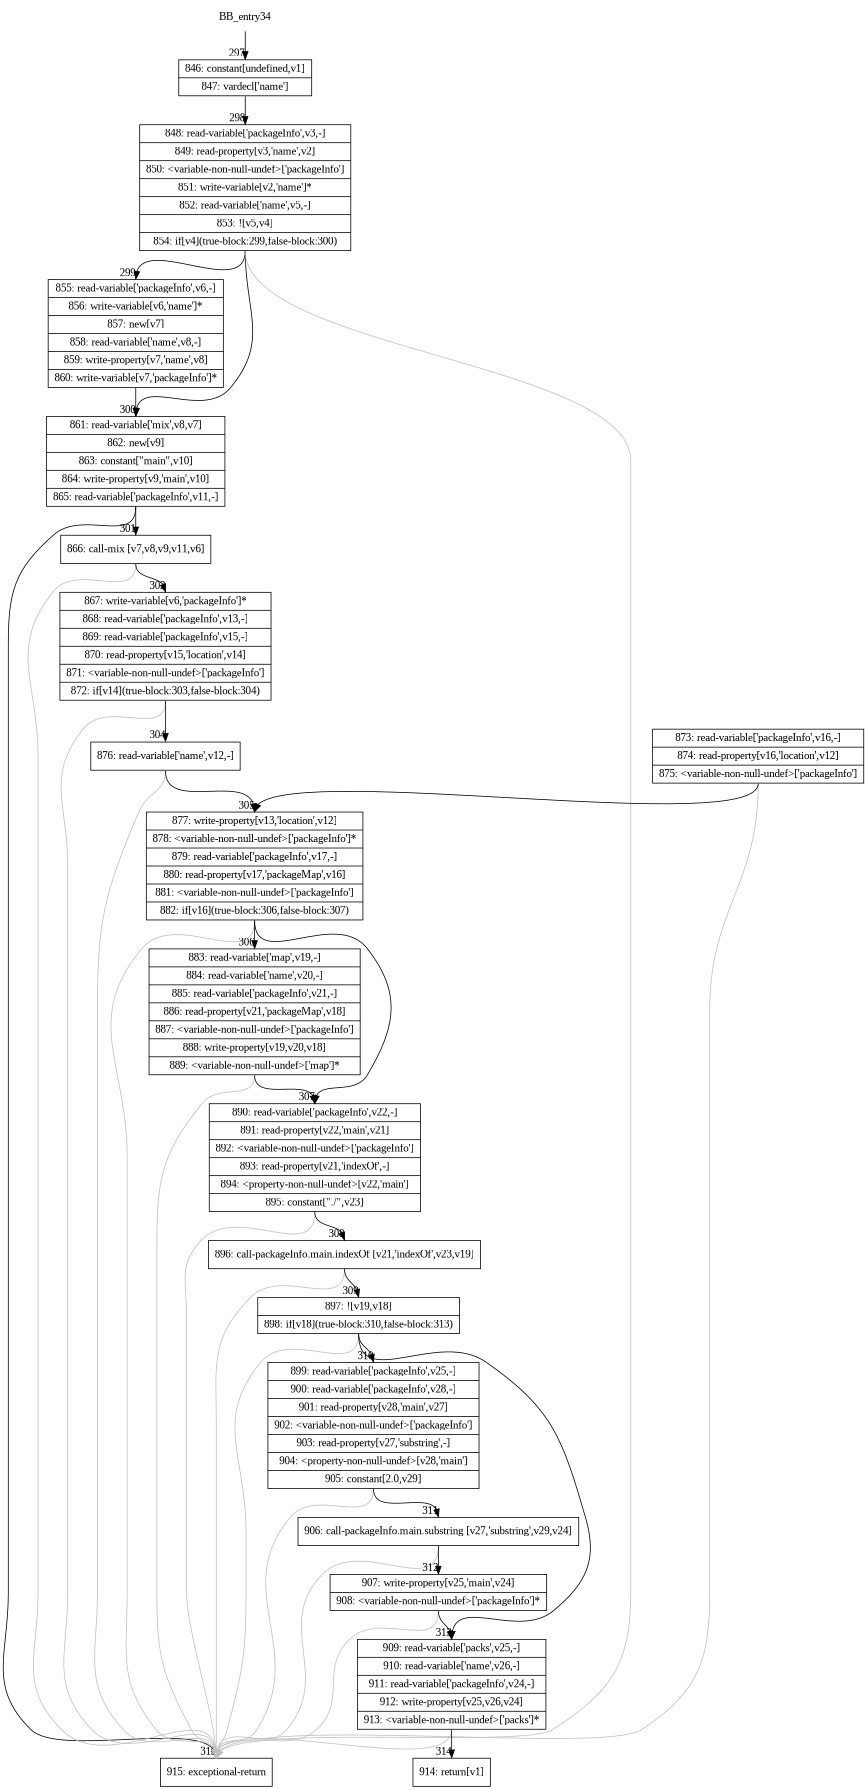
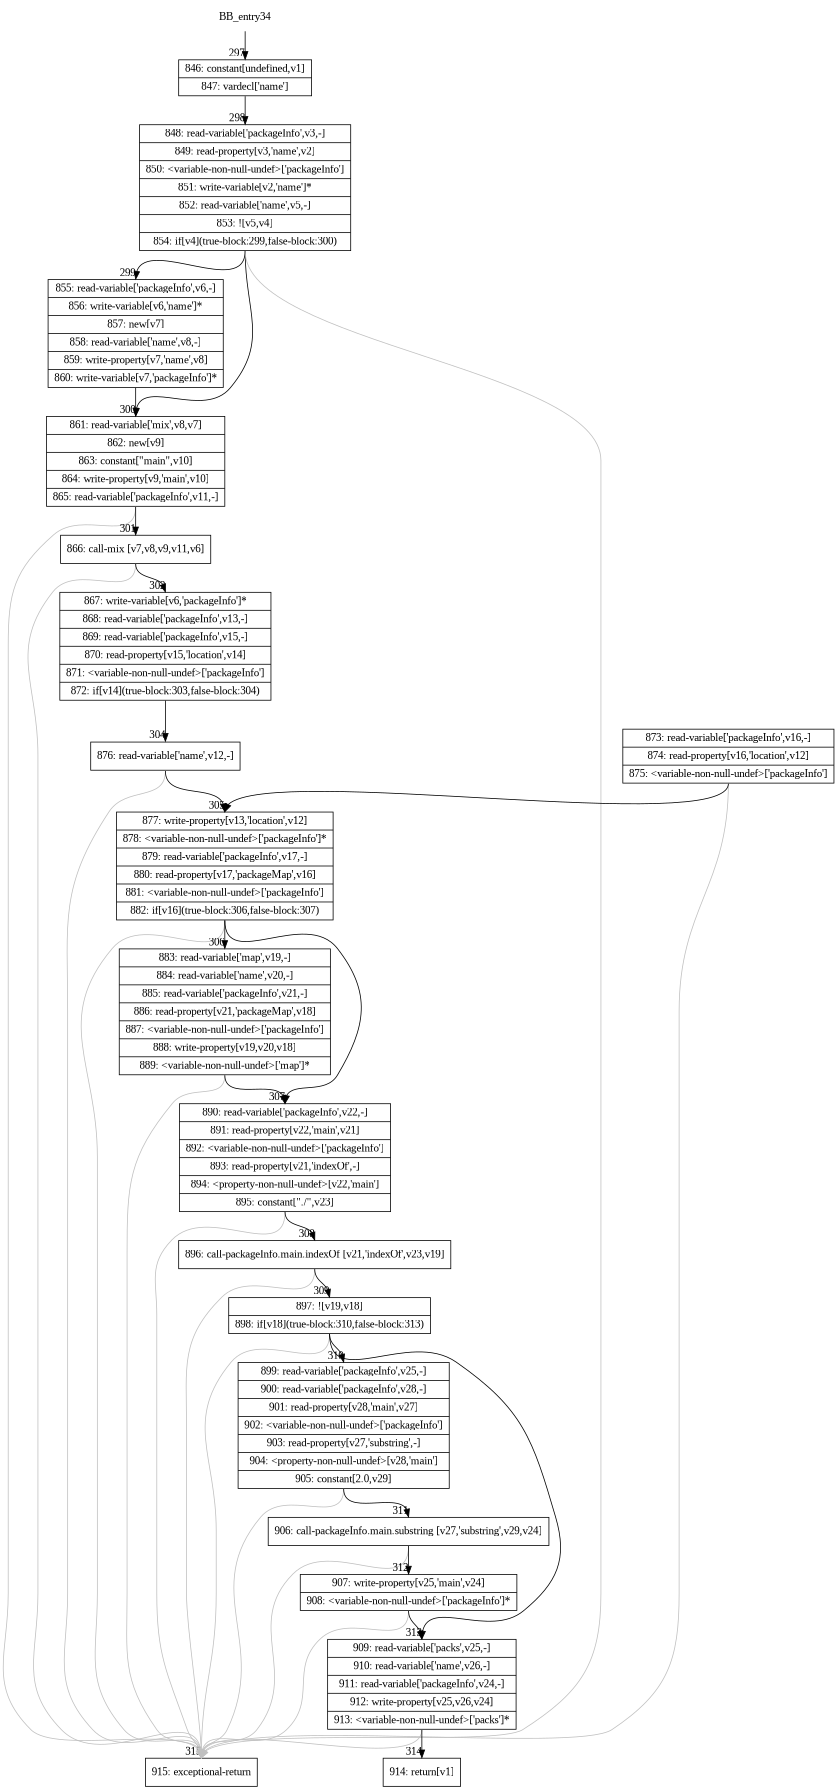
(8, 1175) -> (8, 1167)
(68, 1250) -> none
